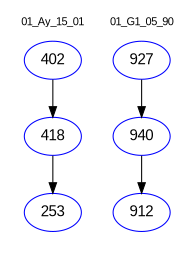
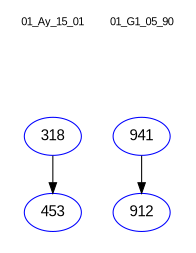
(53, 60) -> none
(142, 60) -> none
(53, 136) -> (53, 136)
(142, 136) -> (142, 136)
(53, 212) -> (53, 212)
